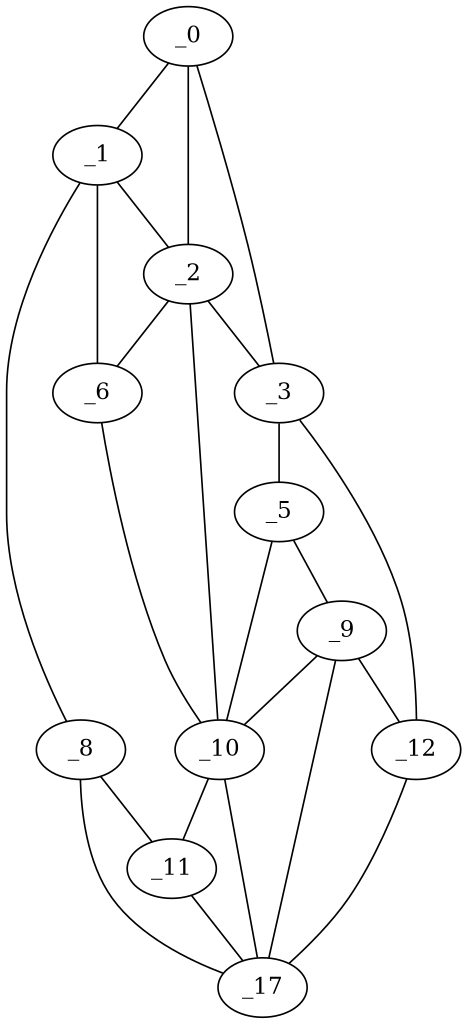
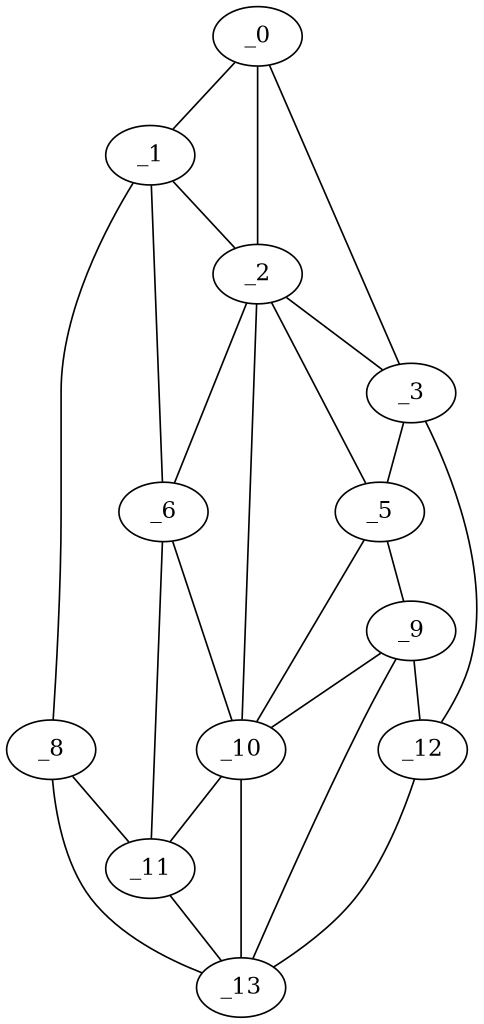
none -> (319, 393)
none -> (157, 690)
(263, 988) -> (241, 988)
